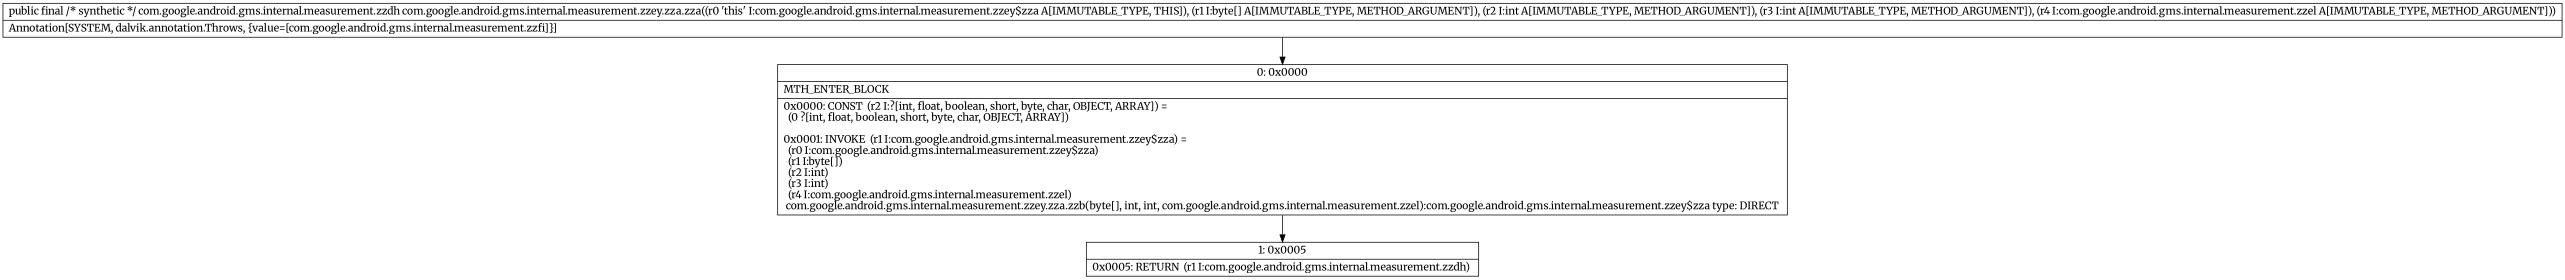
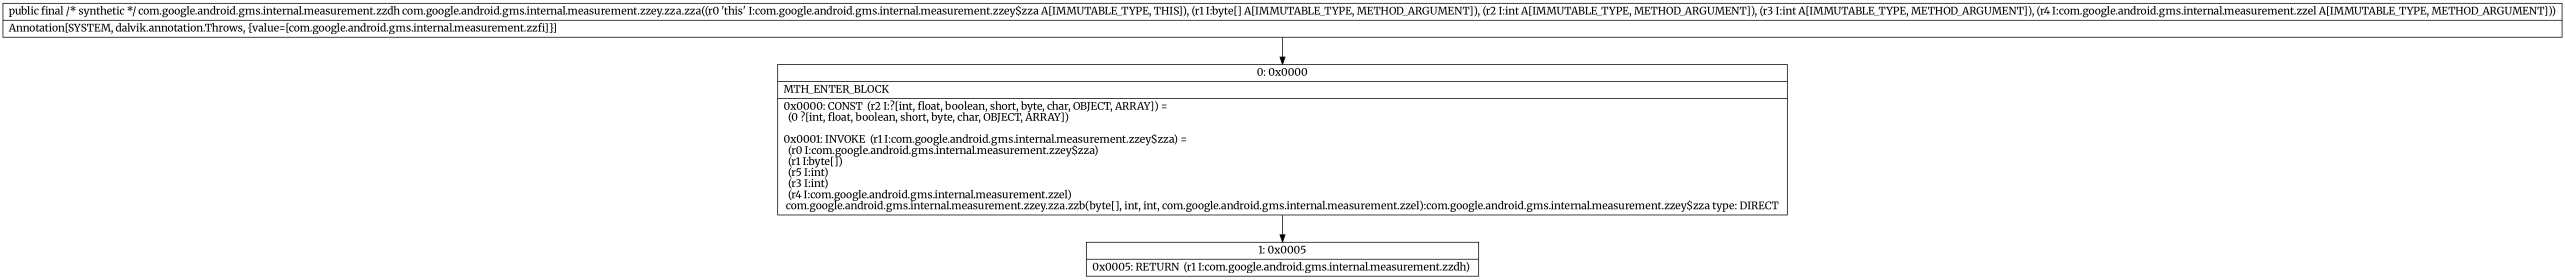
(806, 173) -> (806, 173)
